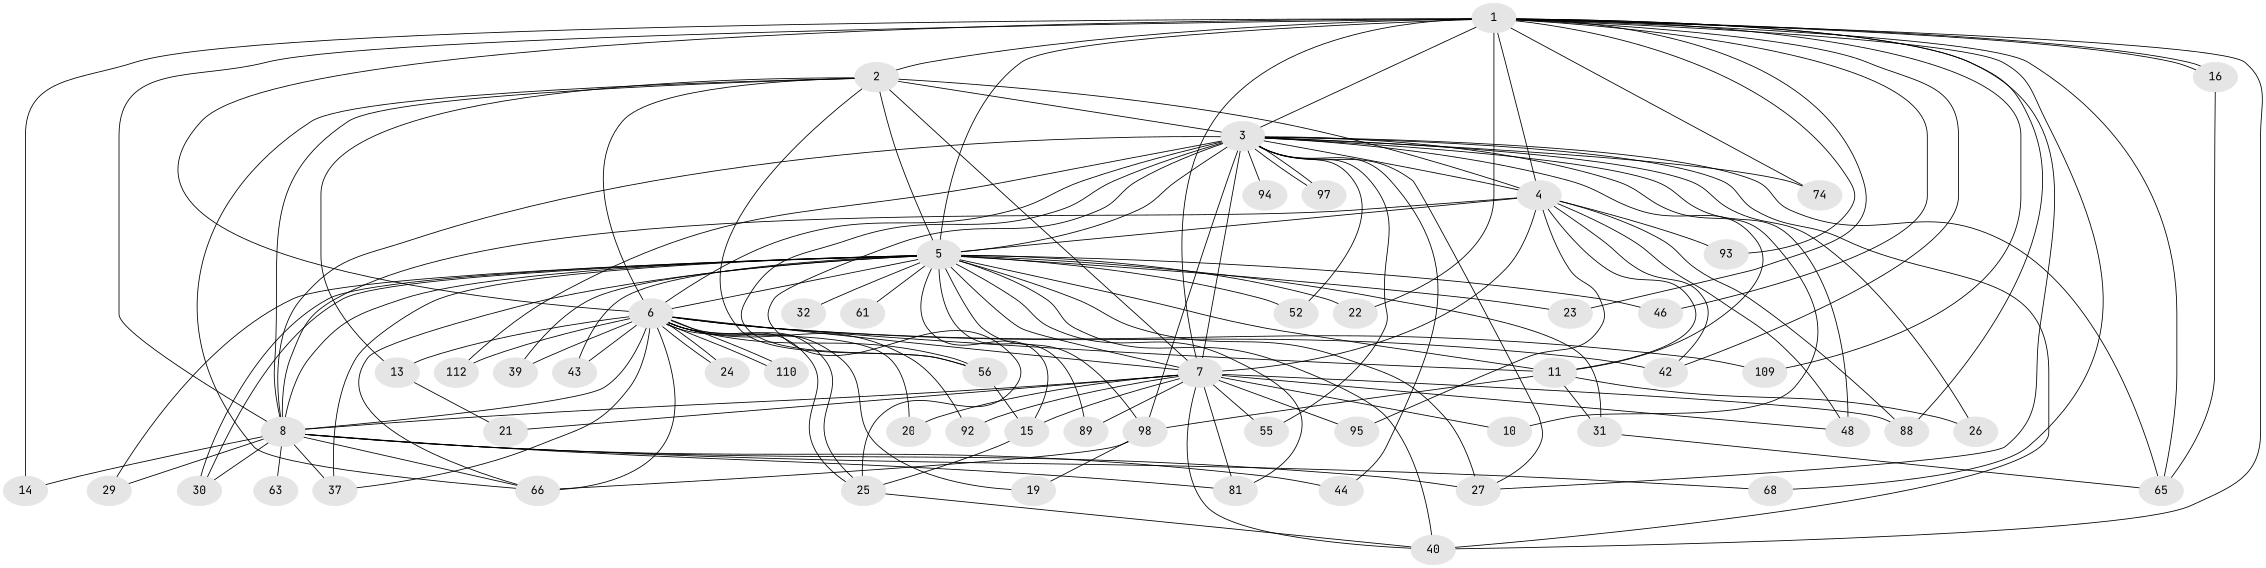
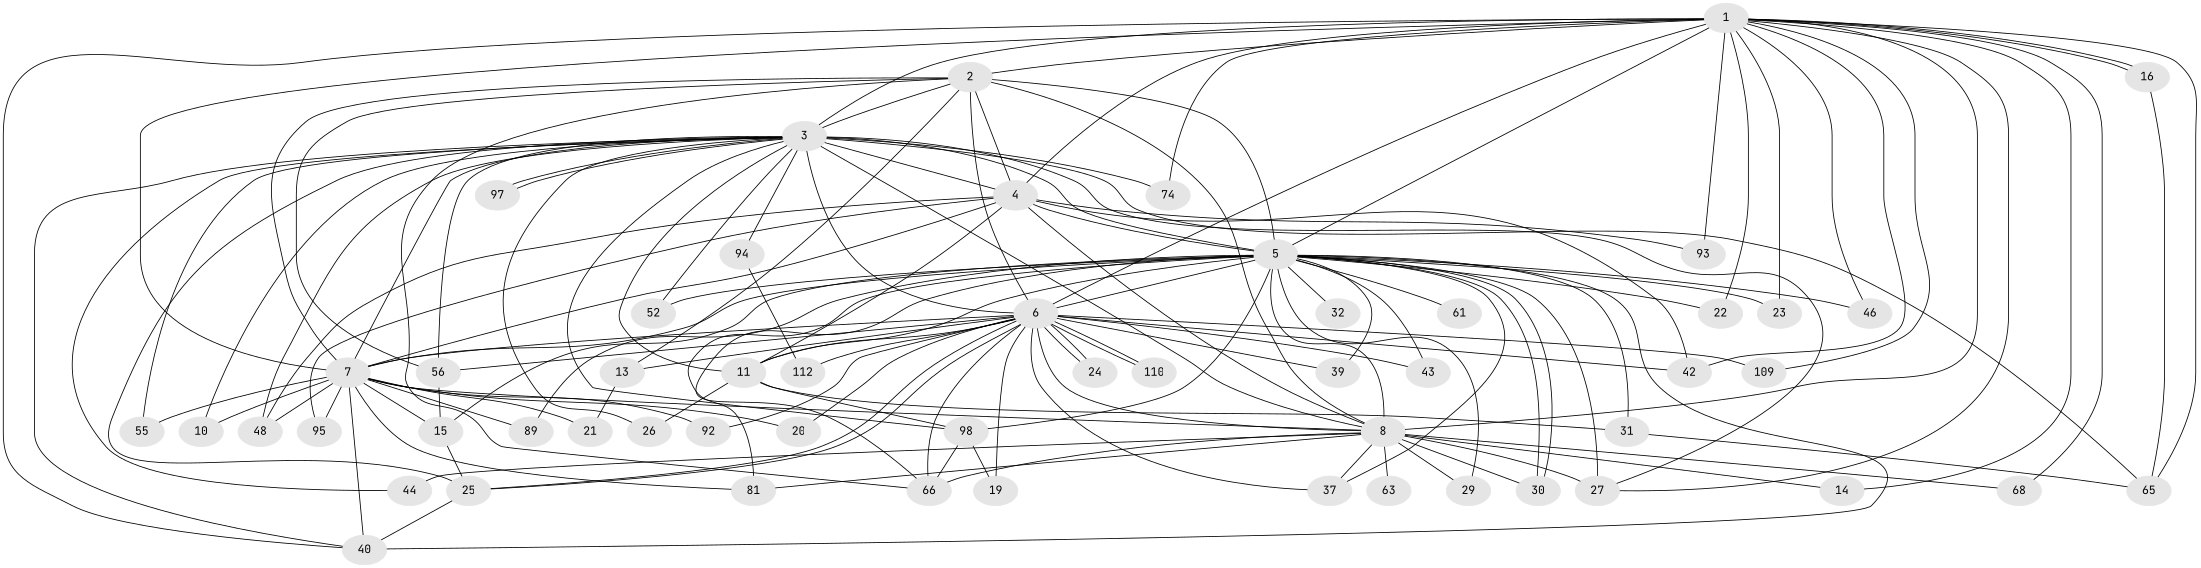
(829, 208) -> (772, 313)
(1907, 432) -> none
